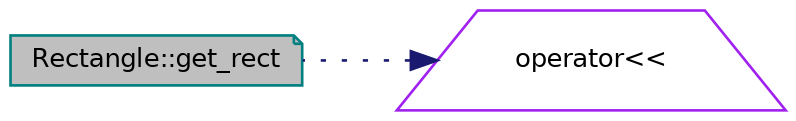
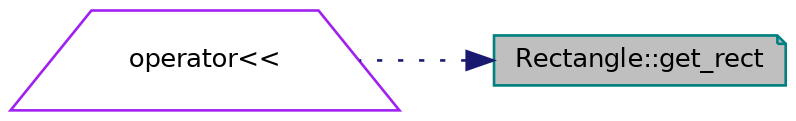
(356, 60) -> (413, 60)
